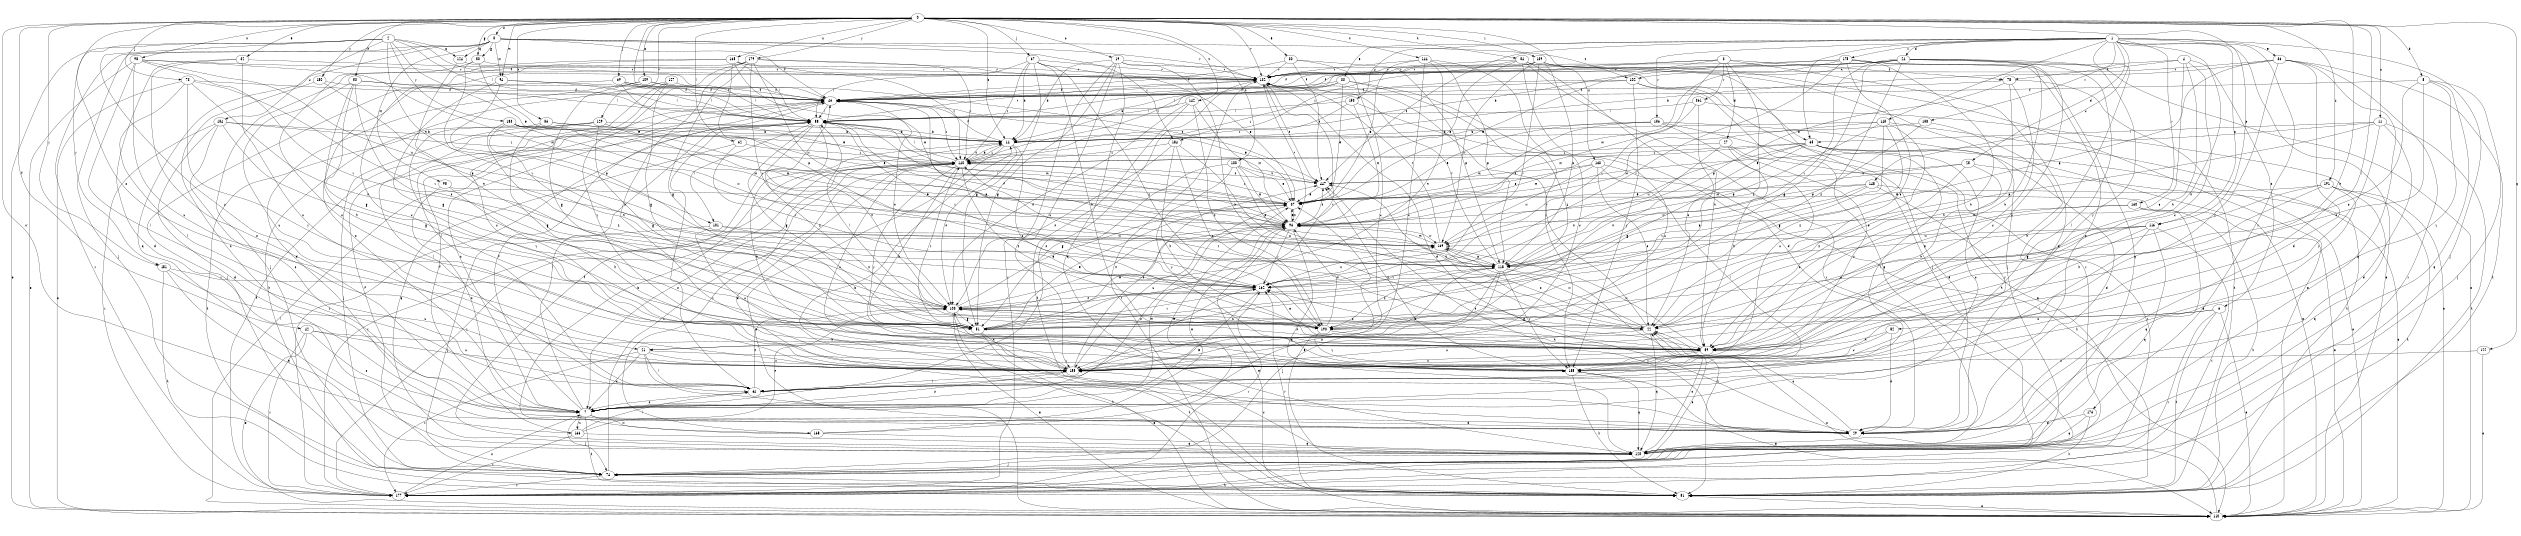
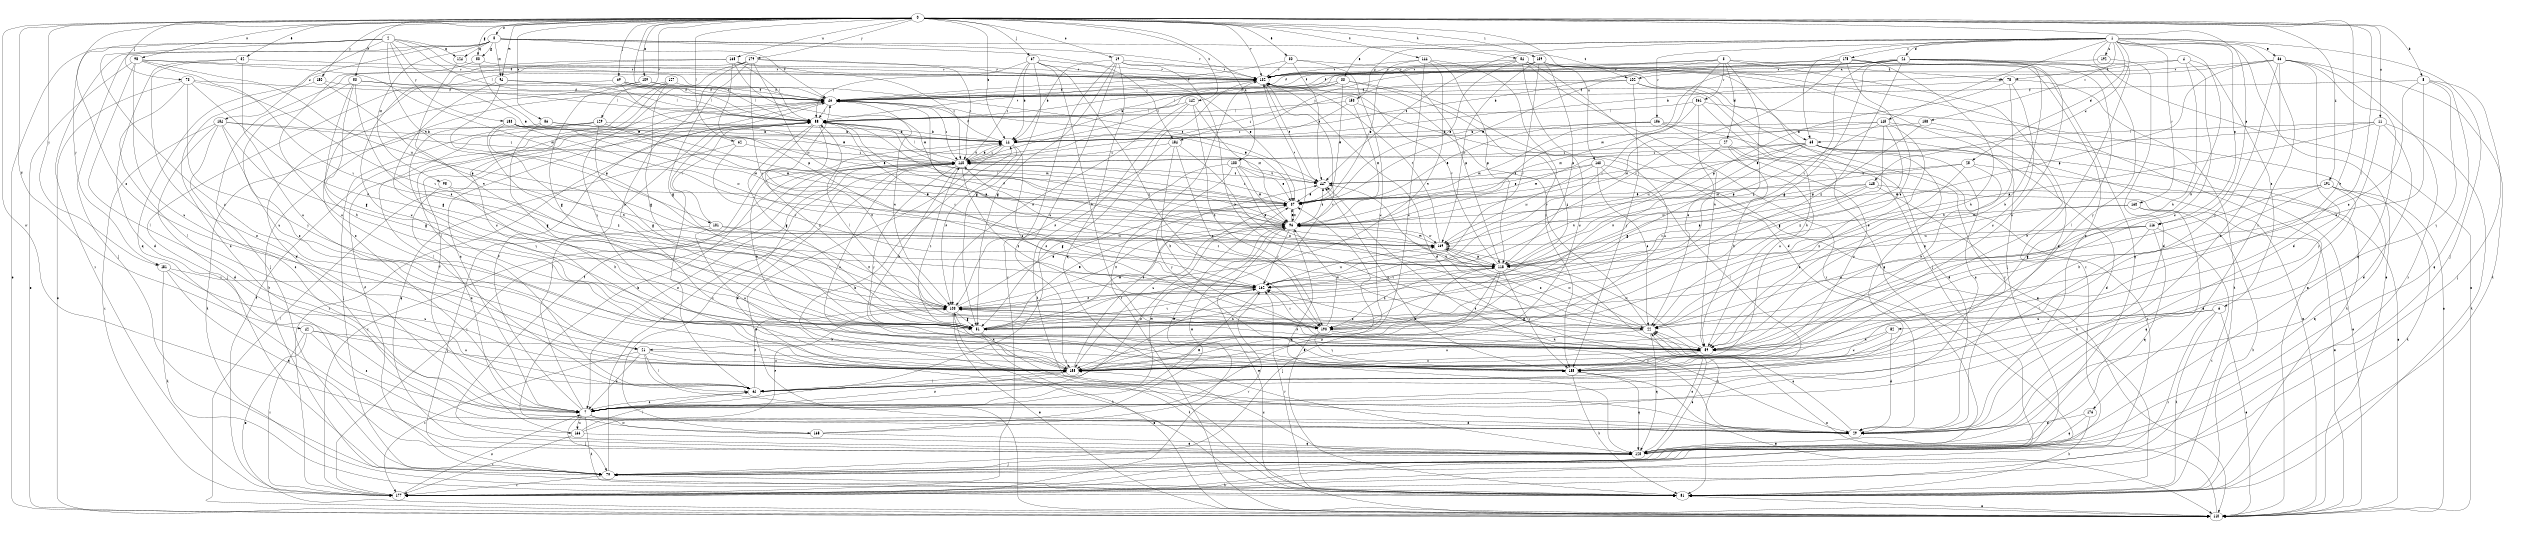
none -> (2104, 59)
(735, 154) -> (710, 153)
(775, 243) -> none
(1934, 301) -> (1808, 215)
(1290, 309) -> (1290, 309)
(1491, 337) -> (404, 263)
(2483, 350) -> none
none -> (1522, 403)
(608, 475) -> (608, 475)
